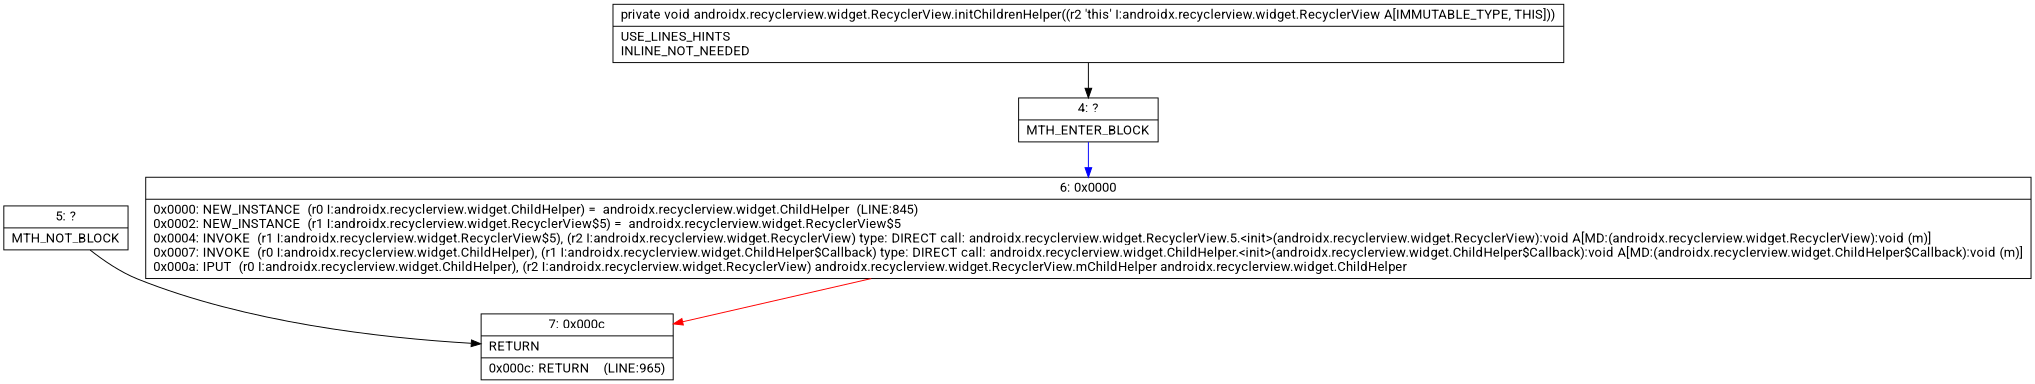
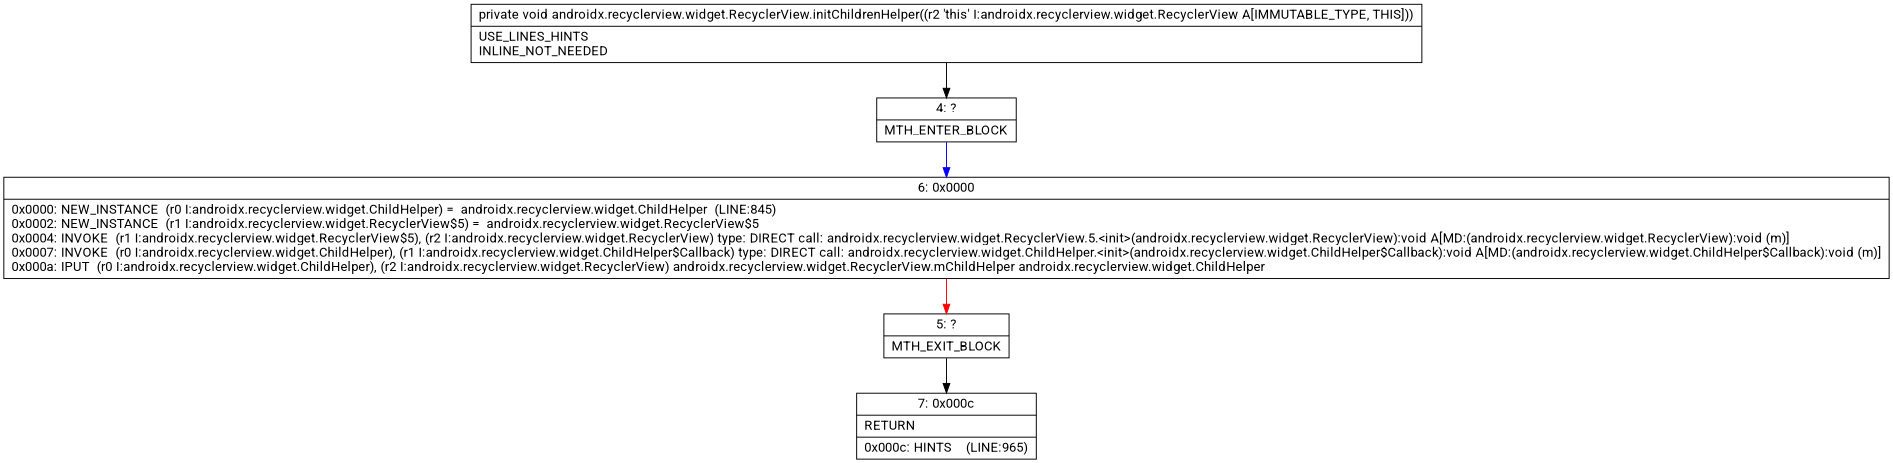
(66, 238) -> (946, 346)
(777, 300) -> (946, 292)
(577, 368) -> (946, 448)
